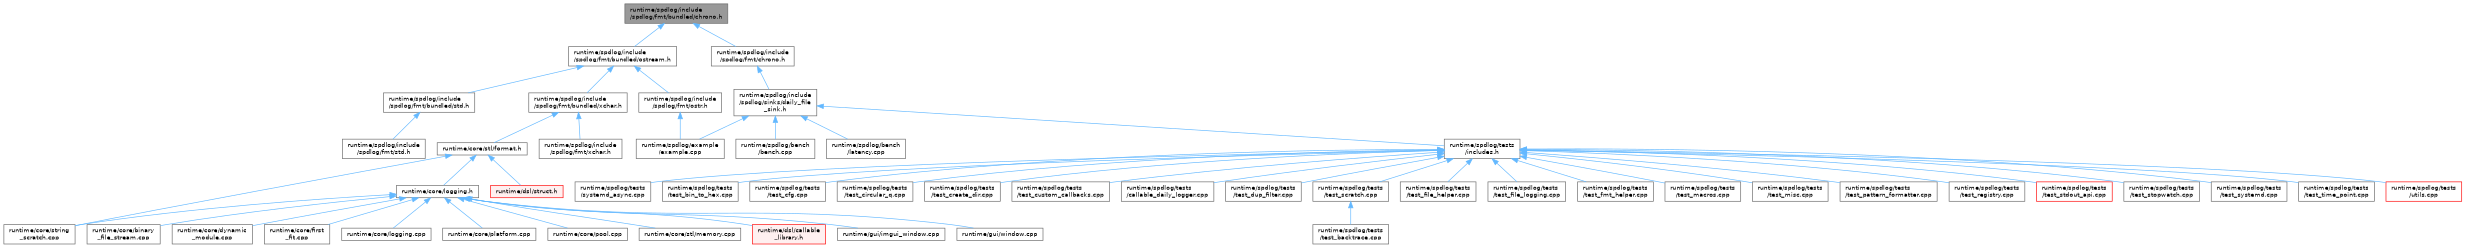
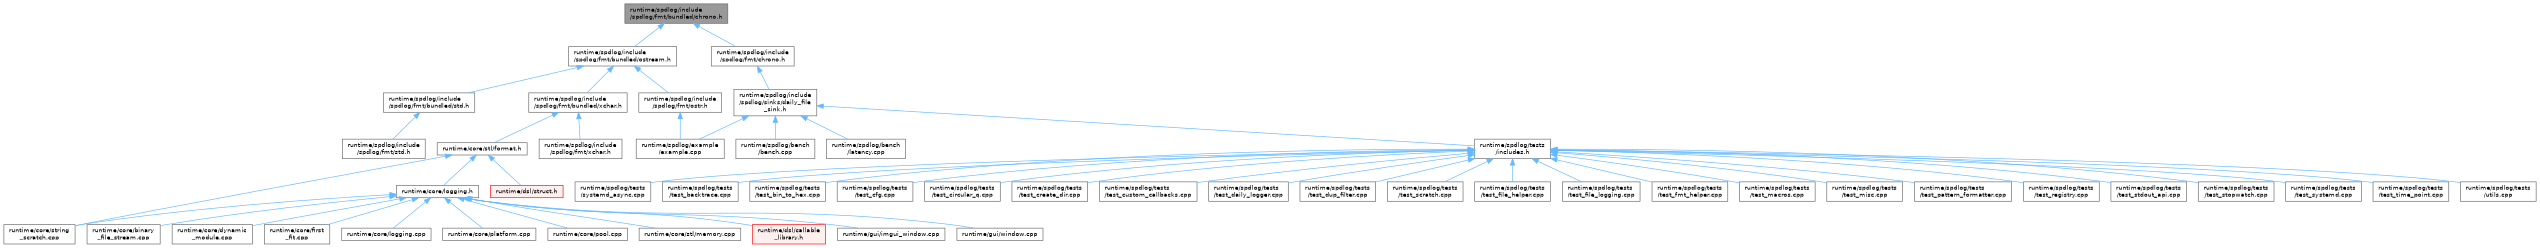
(1168, 192) -> (1248, 192)
(2074, 192) -> (2149, 192)
(2424, 192) -> (2498, 192)
(1351, 216) -> (1103, 161)
